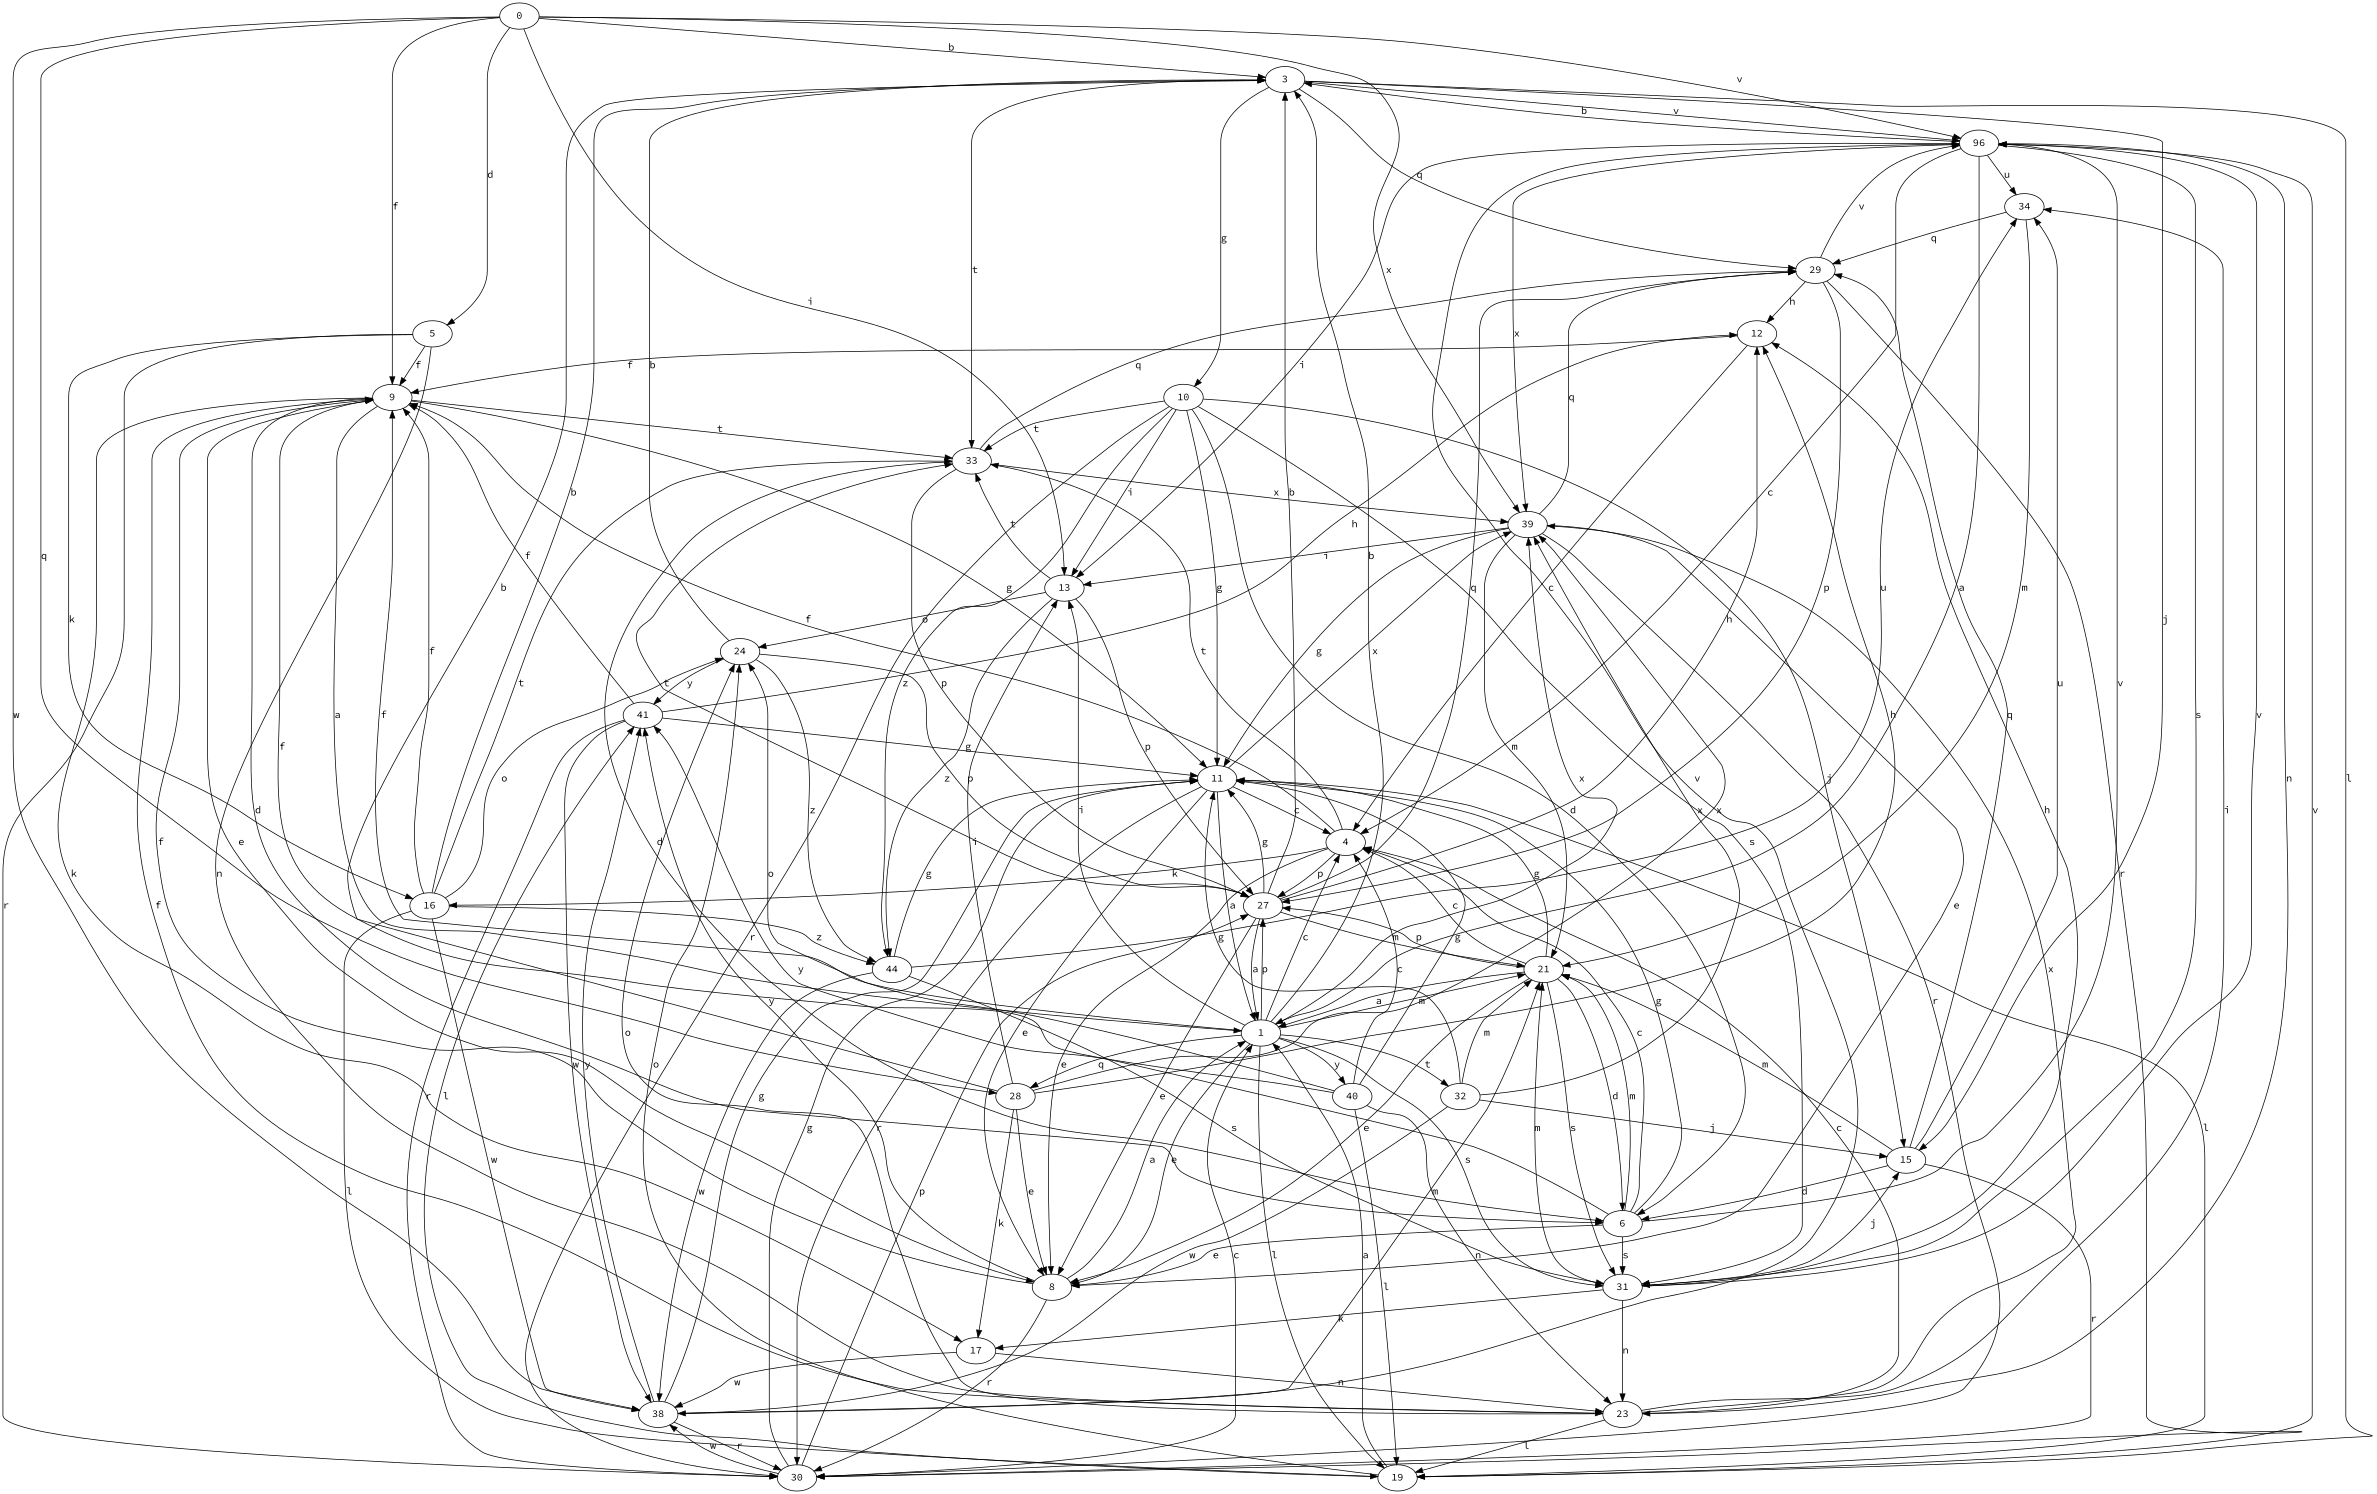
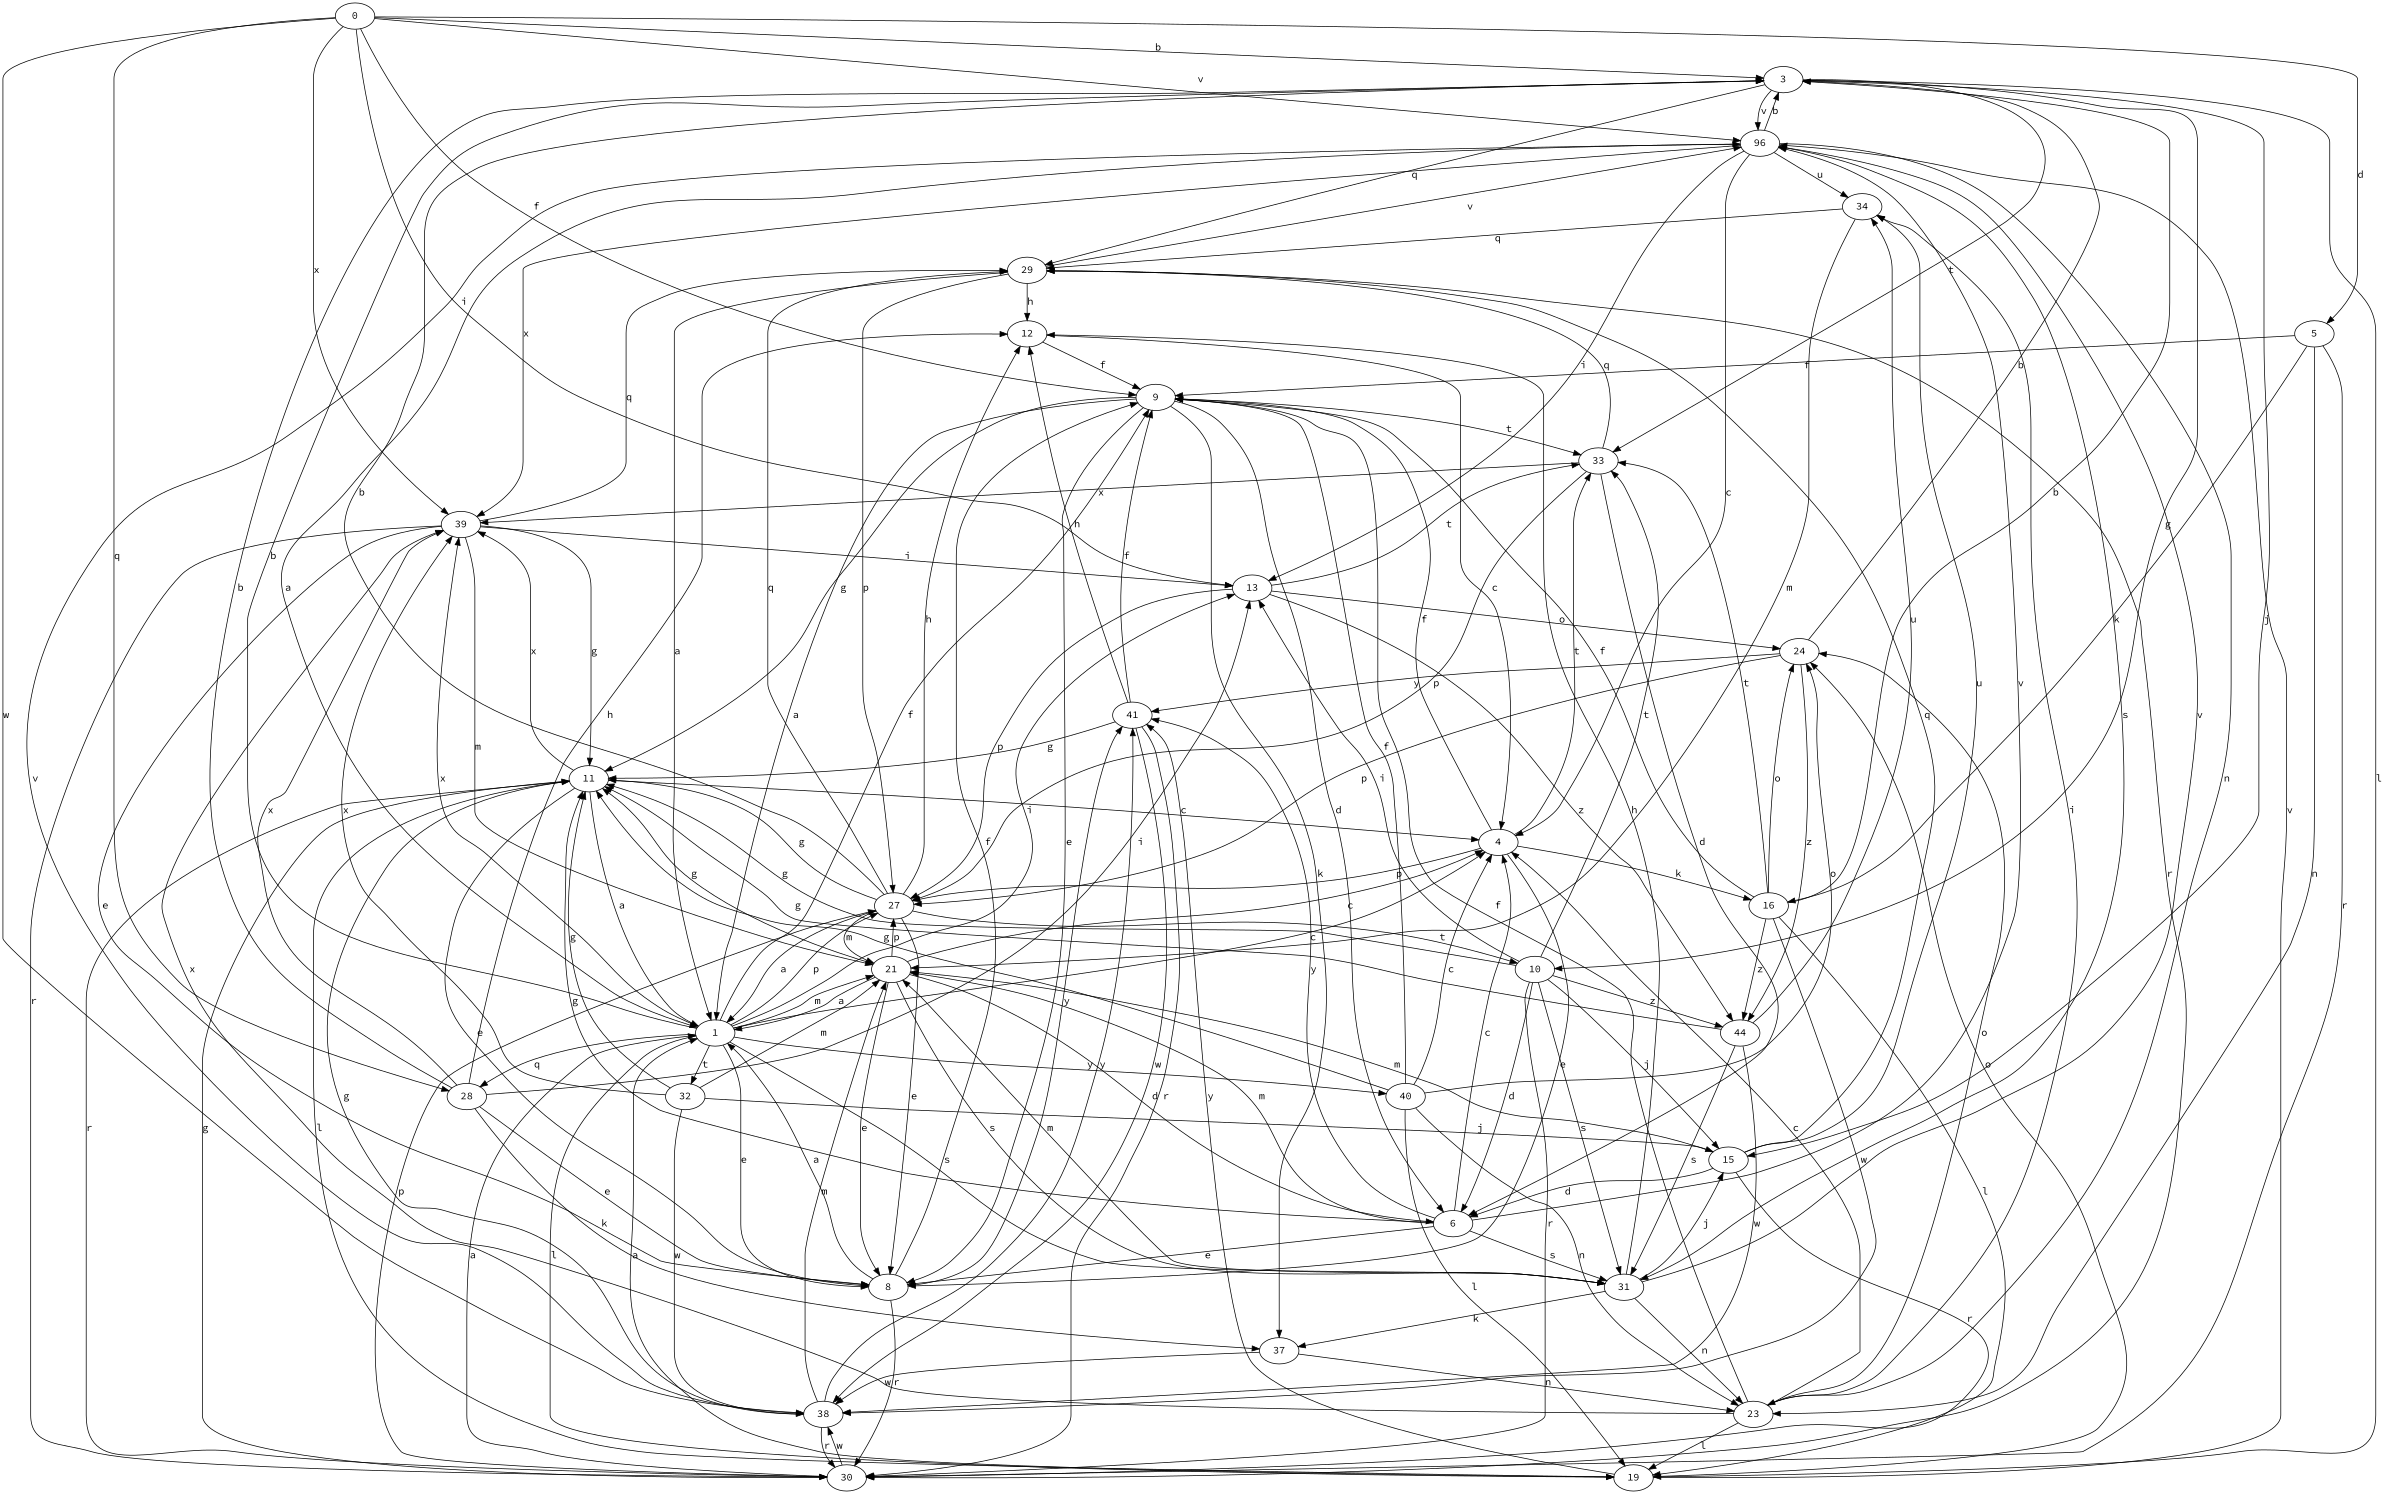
none -> (674, 504)
(756, 734) -> (1213, 923)
(446, 1097) -> (1211, 1097)
(1236, 1255) -> (473, 1255)
(976, 1351) -> (1279, 1351)
